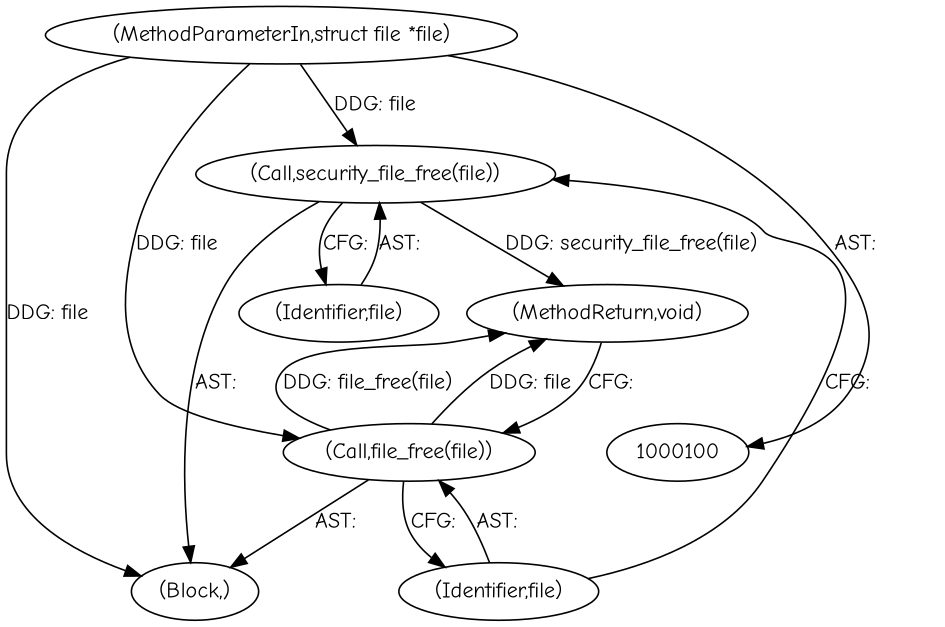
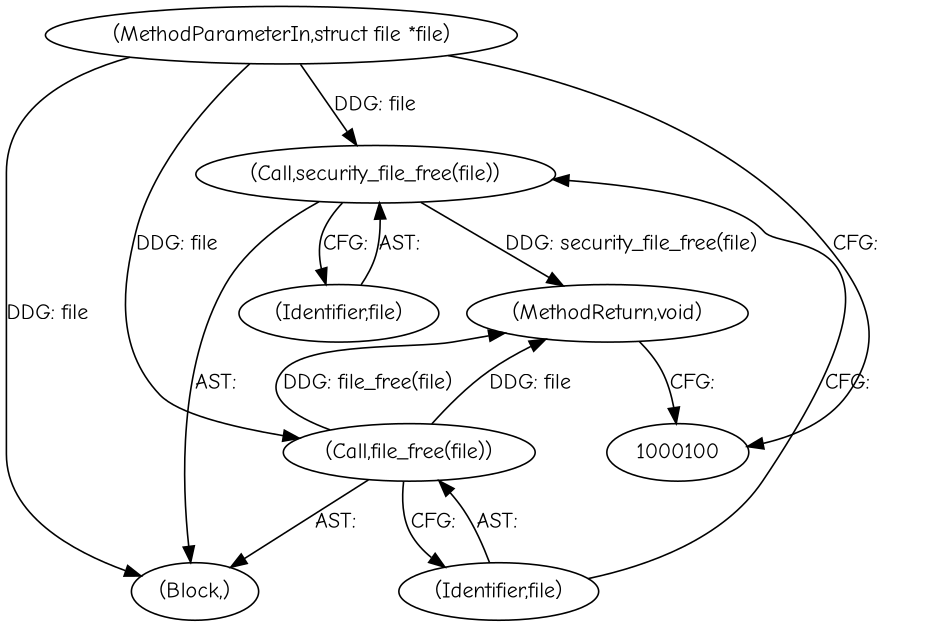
(859, 244) -> (859, 244)
(571, 396) -> (662, 372)
